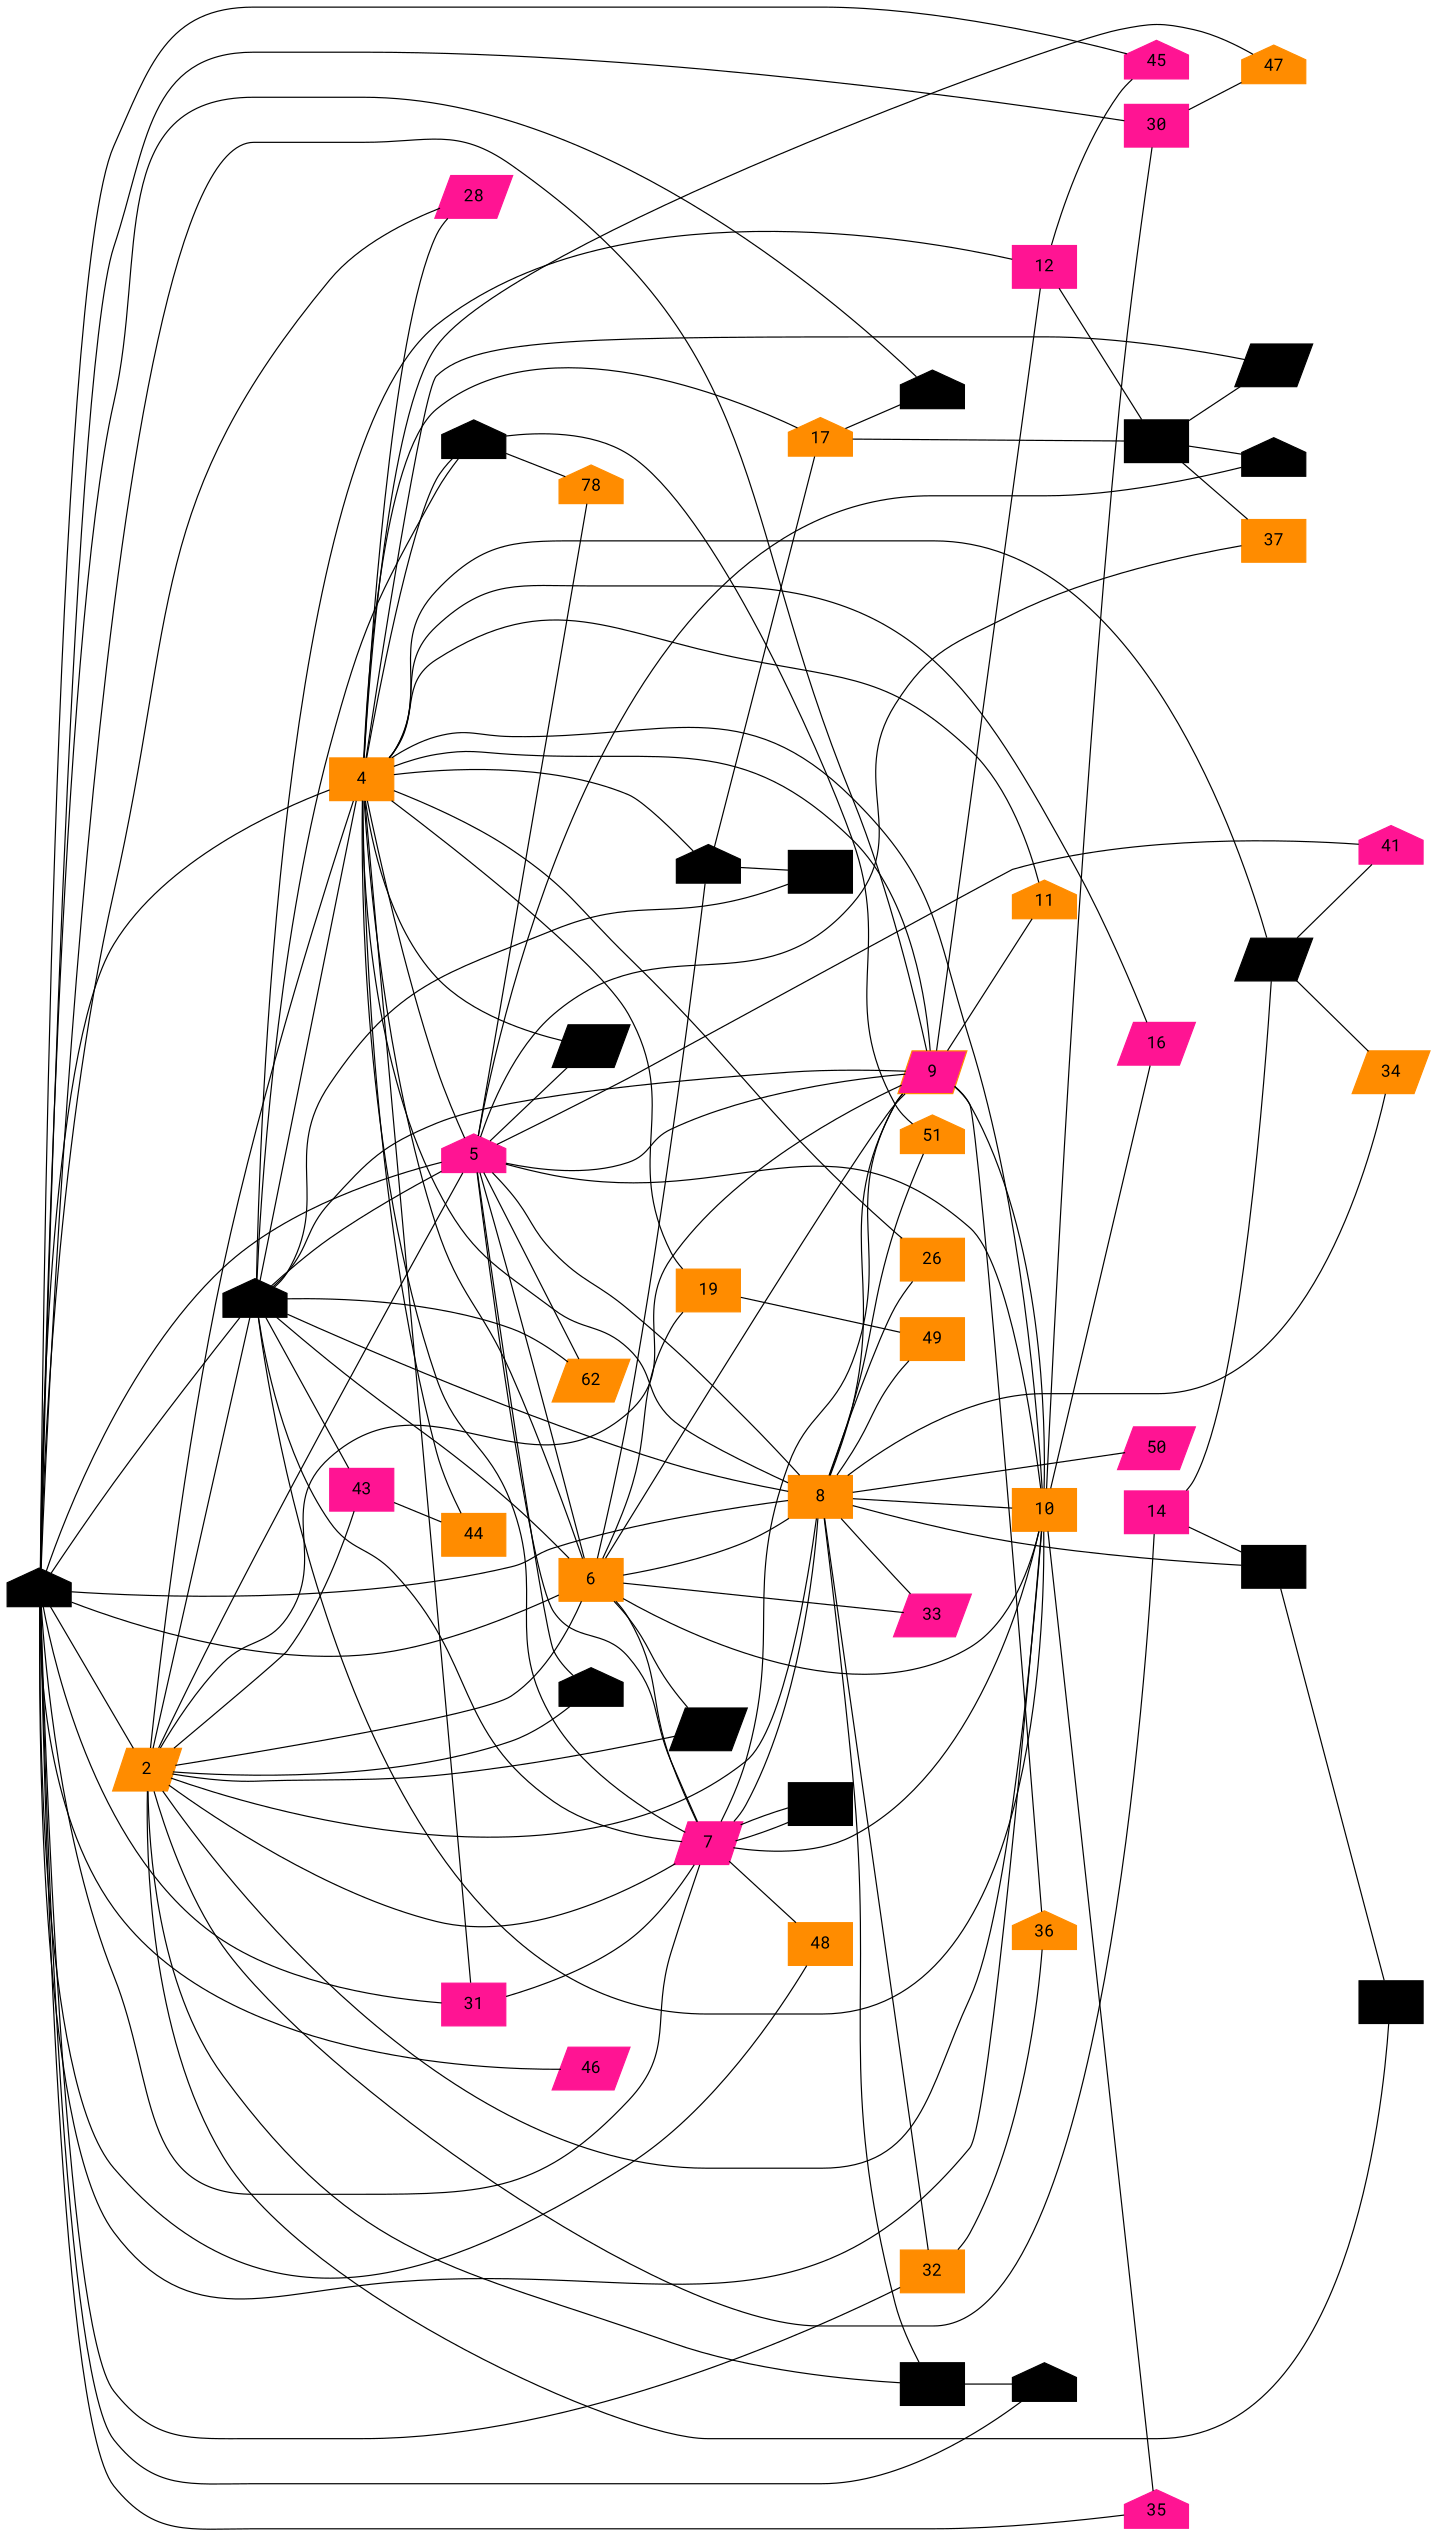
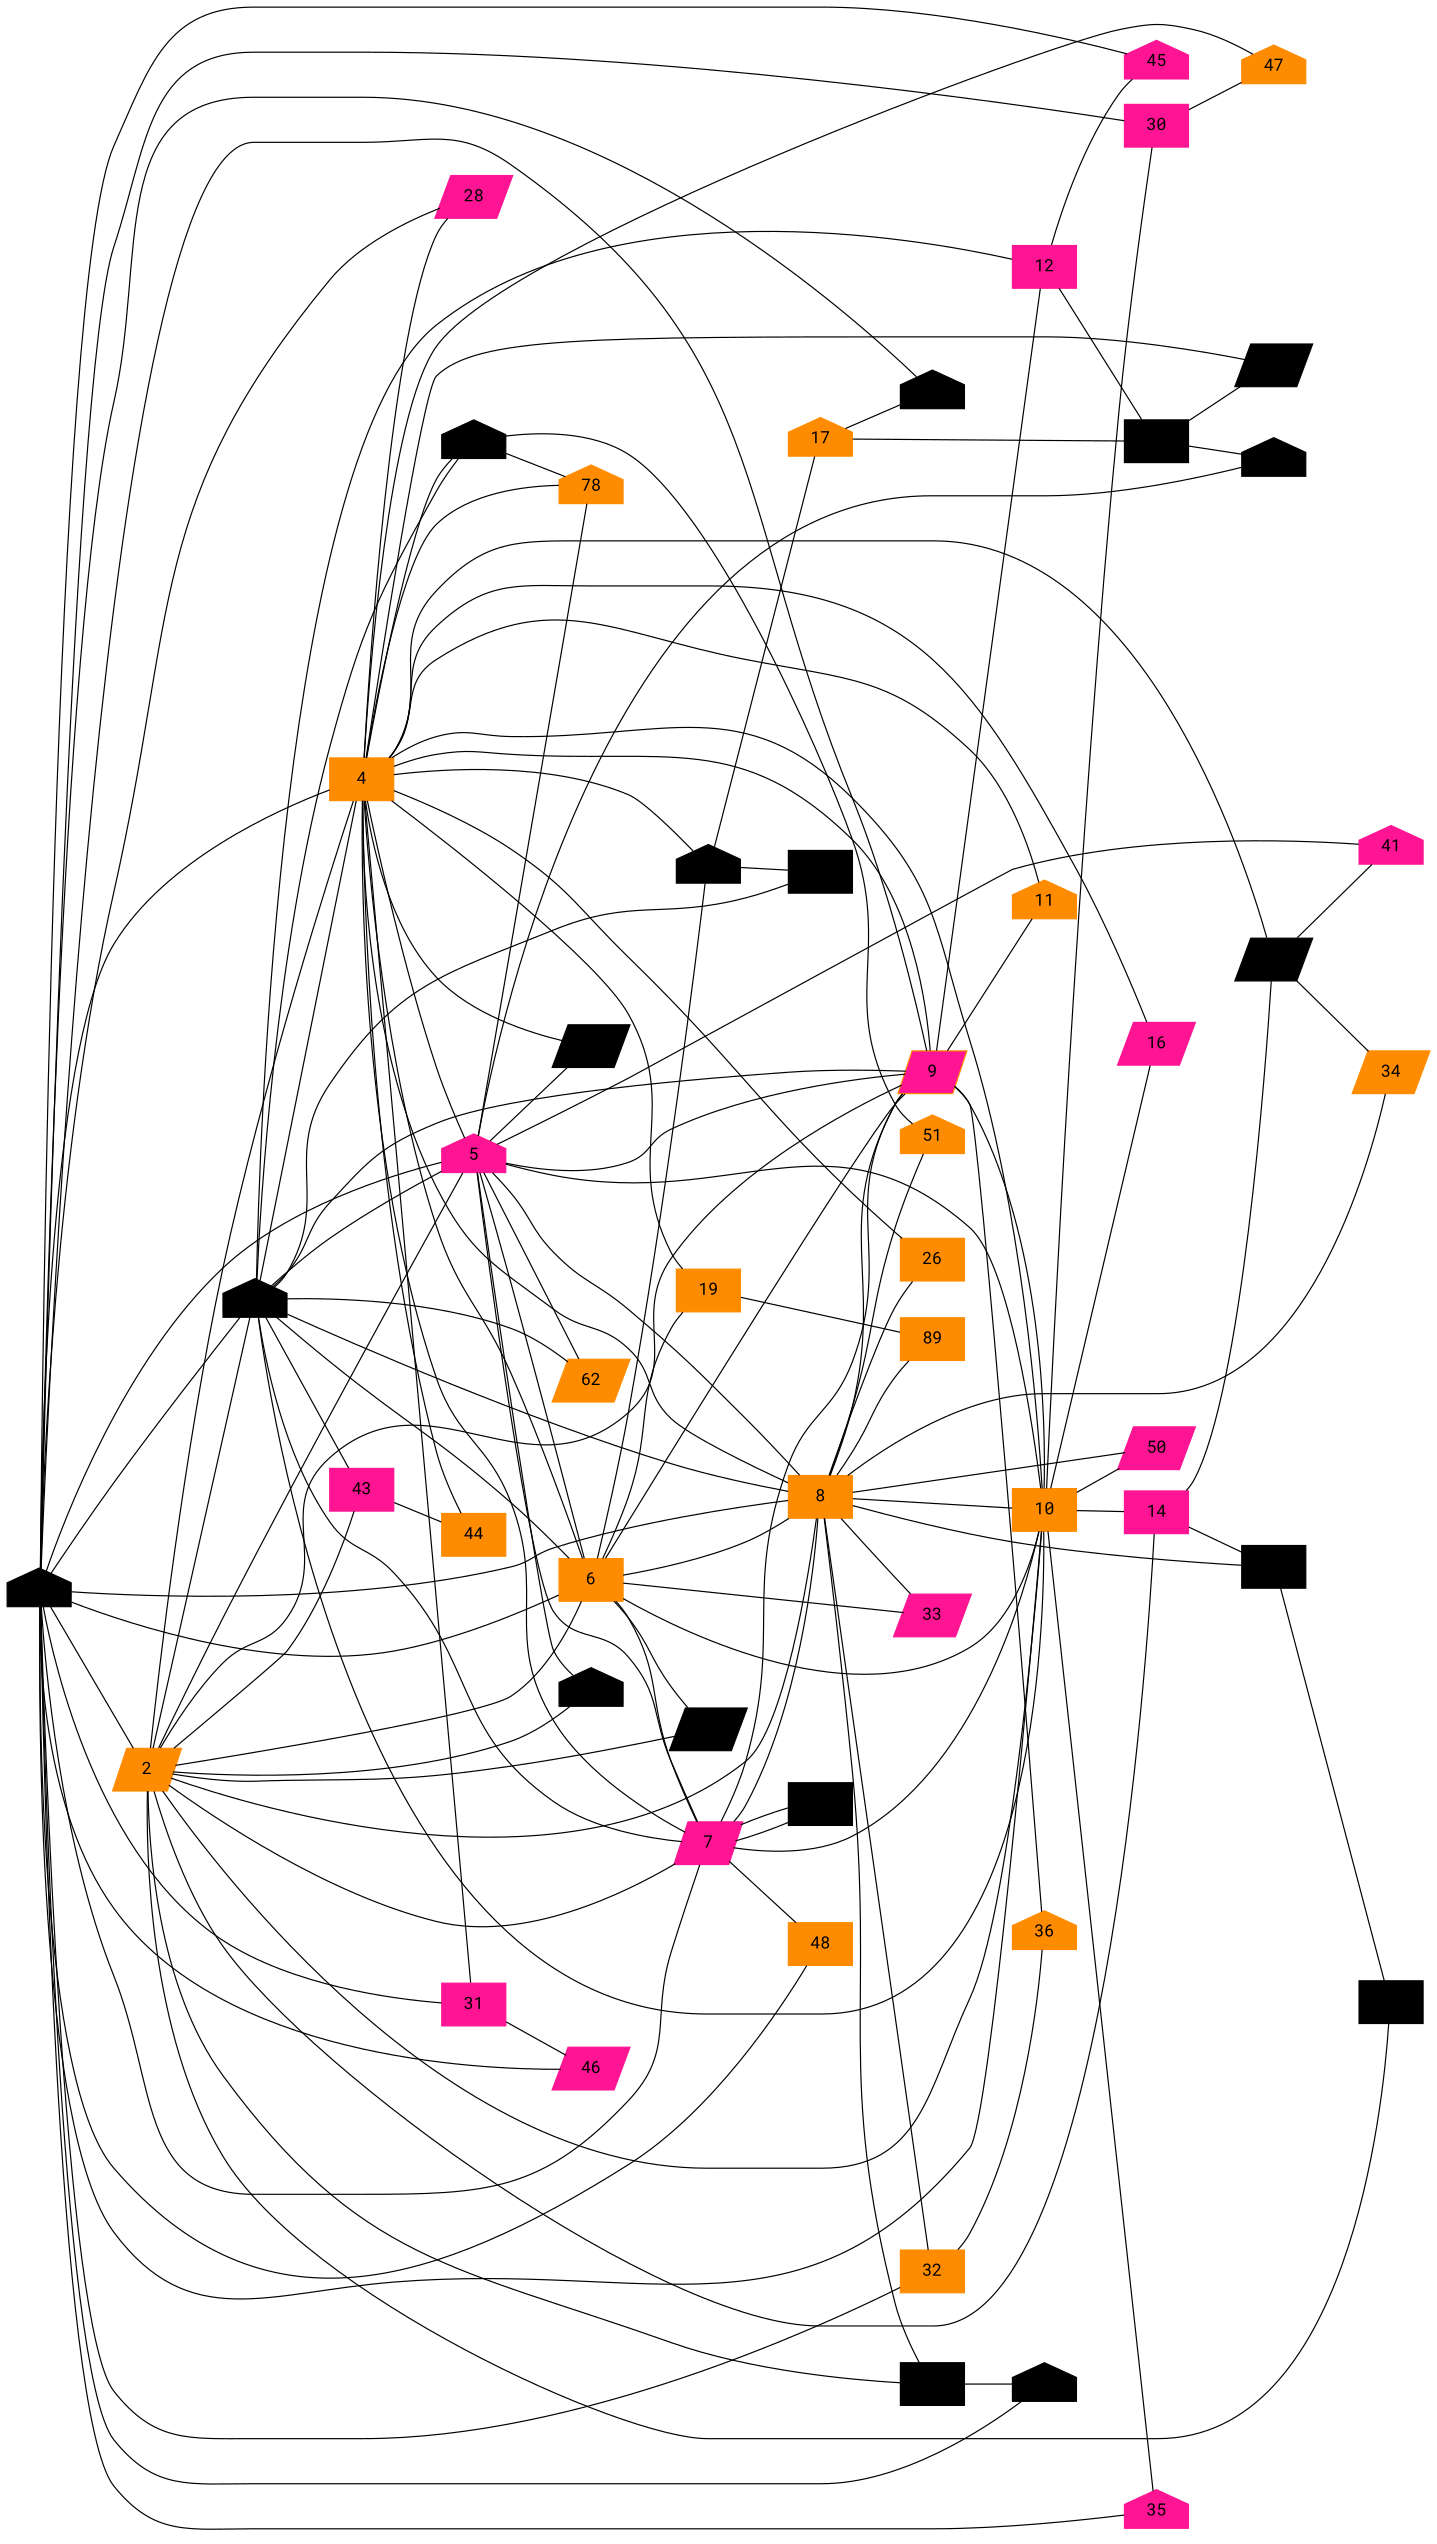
(444, 405) -> (421, 549)
(1274, 541) -> none
(932, 1339) -> (932, 1339)
none -> (1098, 1480)
none -> (1100, 1511)
(614, 1950) -> (536, 2039)
